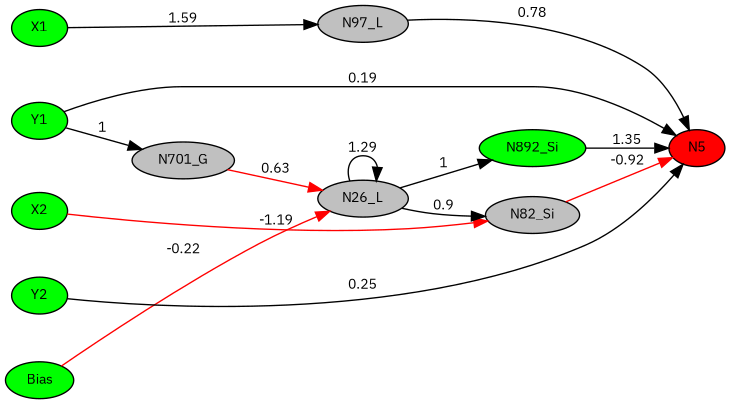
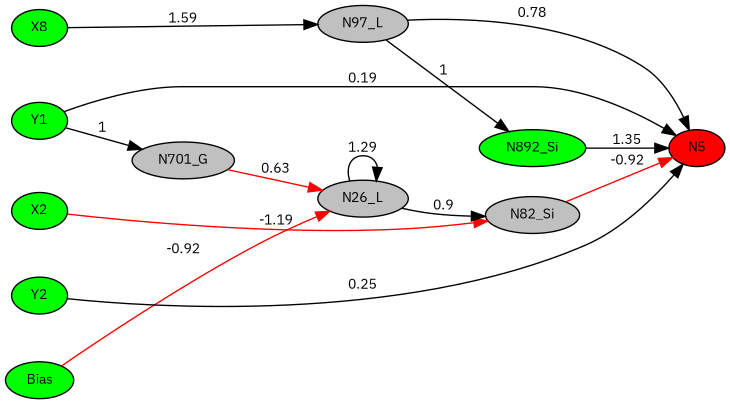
(40, 28) -> (40, 28)
(439, 176) -> (436, 78)
(183, 250) -> (183, 250)
